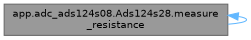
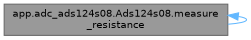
(116, 20) -> (116, 20)
